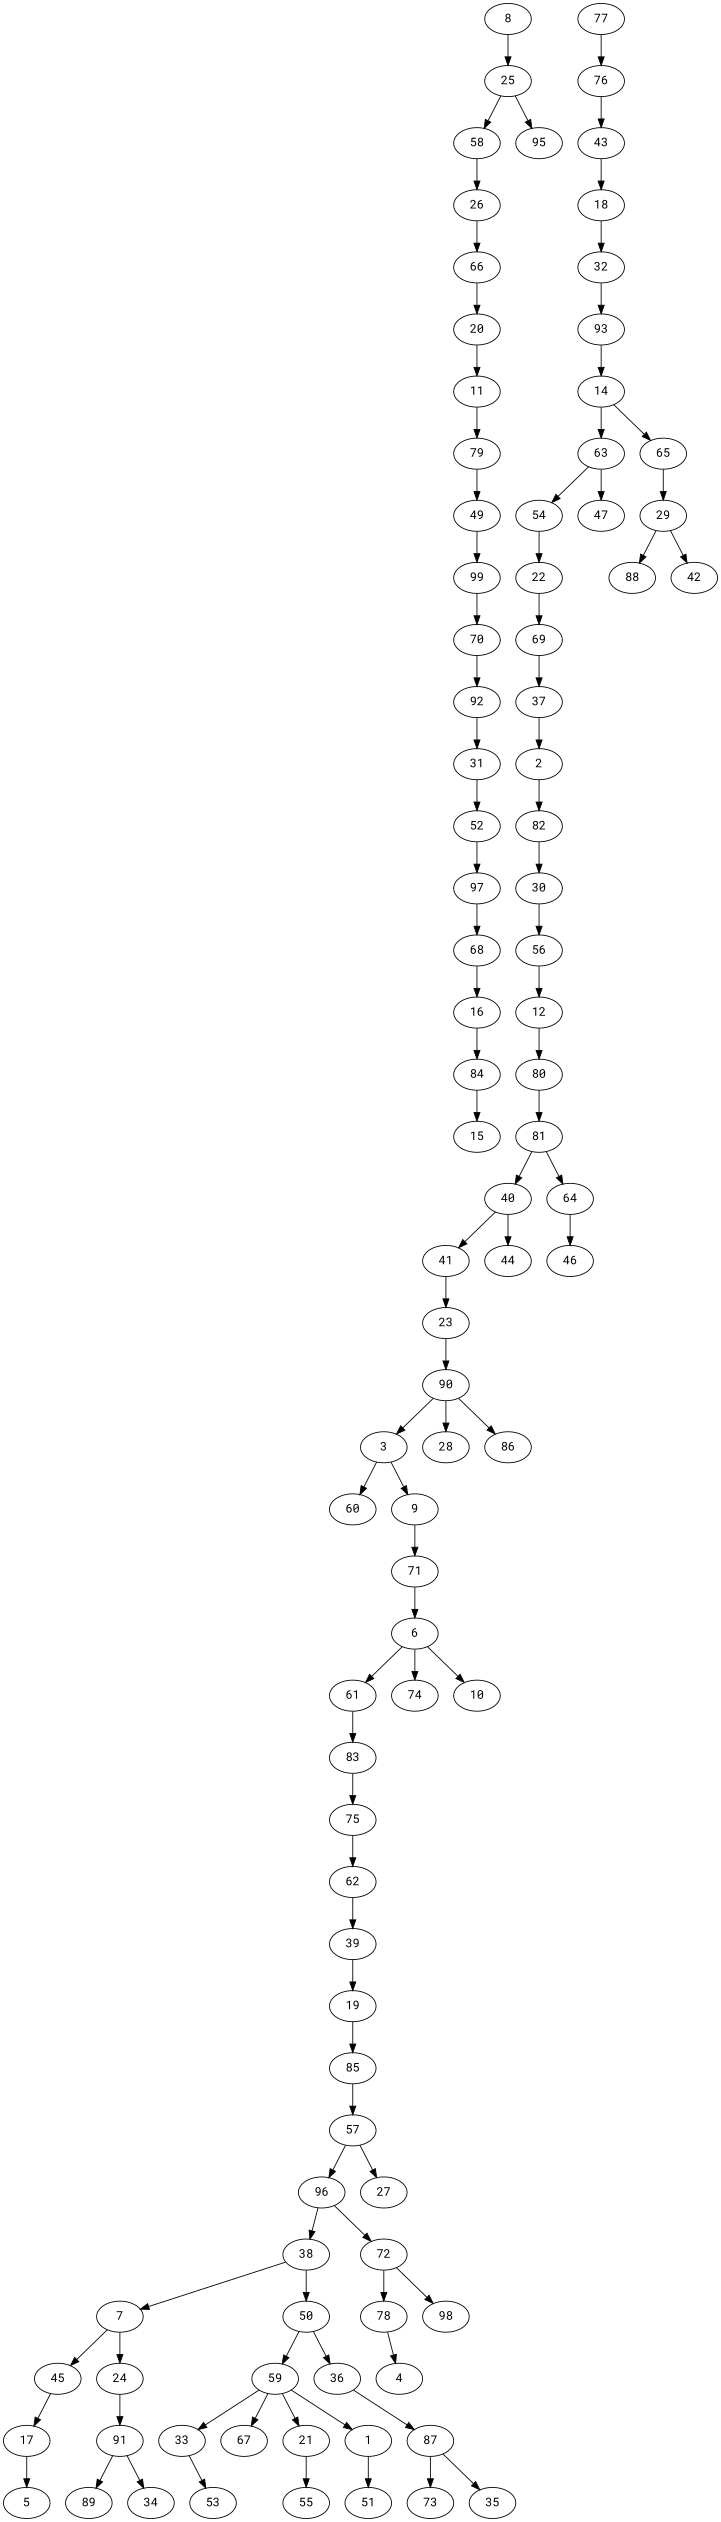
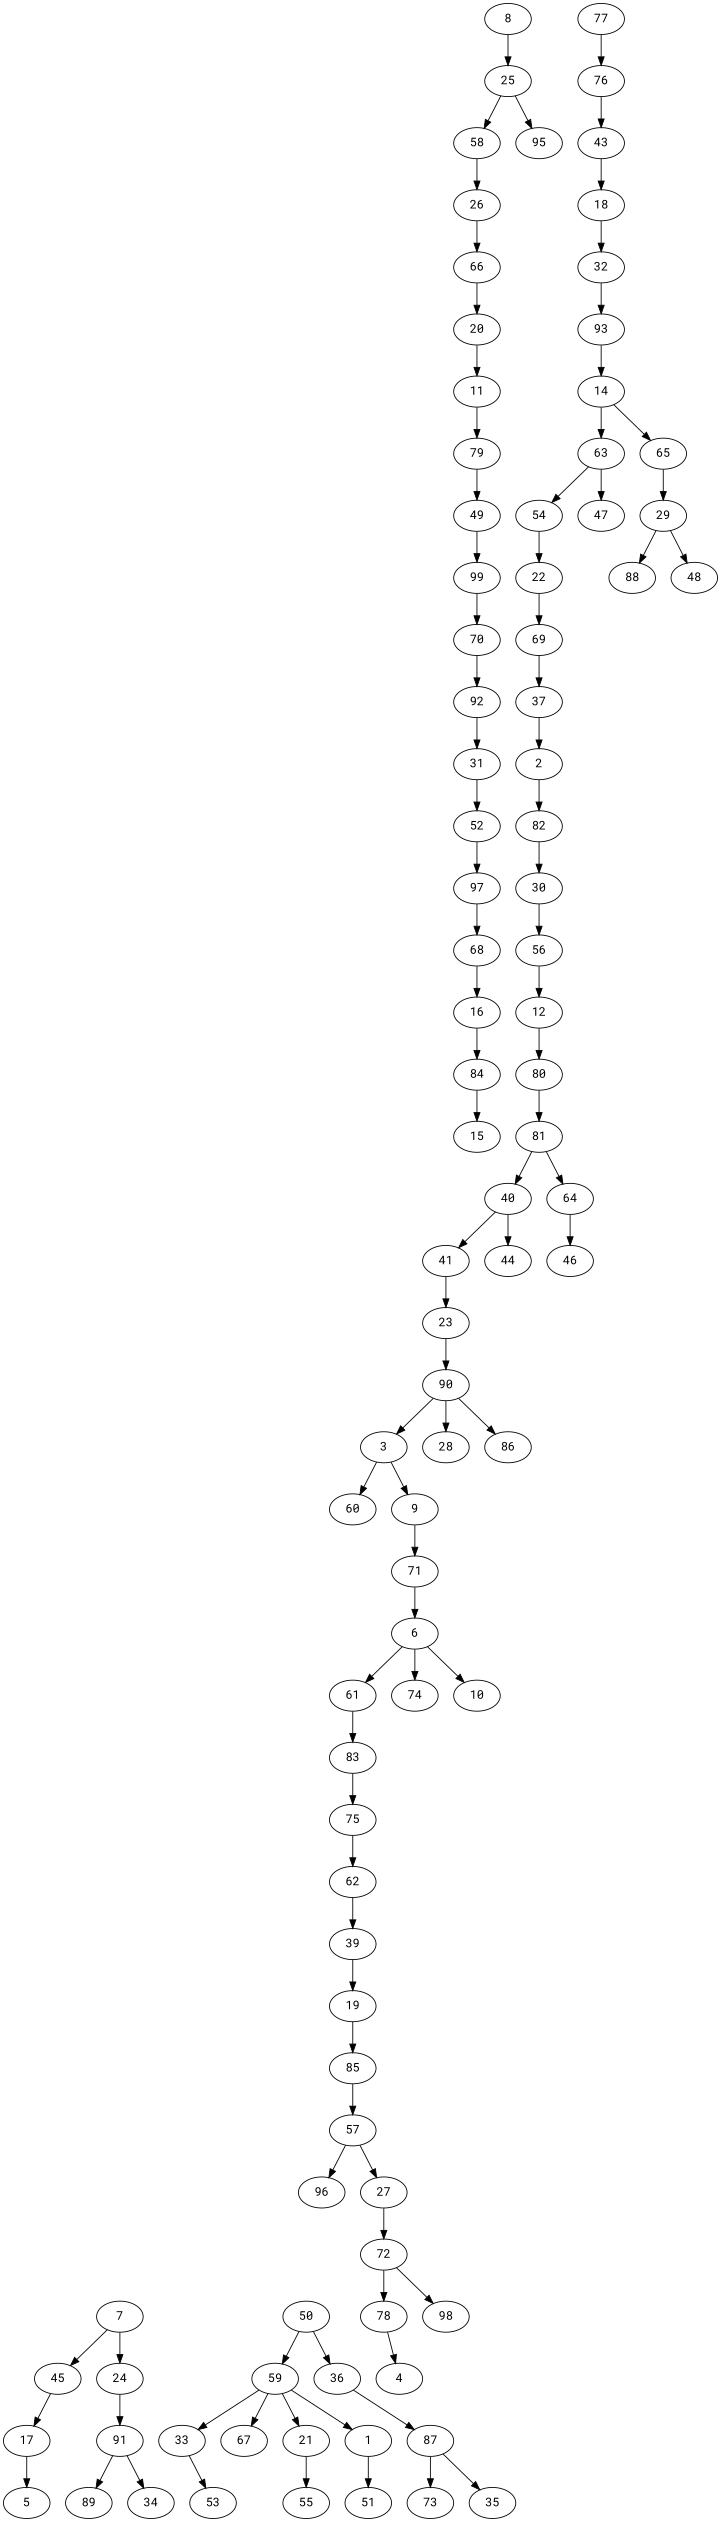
(694, 578) -> (694, 578)
(350, 2220) -> (384, 2219)
(306, 2255) -> none
